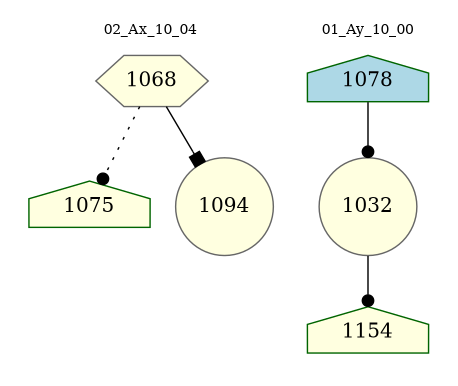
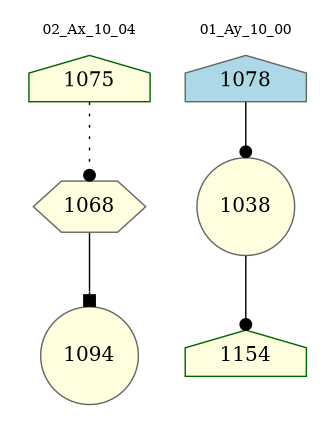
(368, 81) -> (246, 81)
(123, 140) -> (90, 136)
(368, 207) -> (246, 207)
